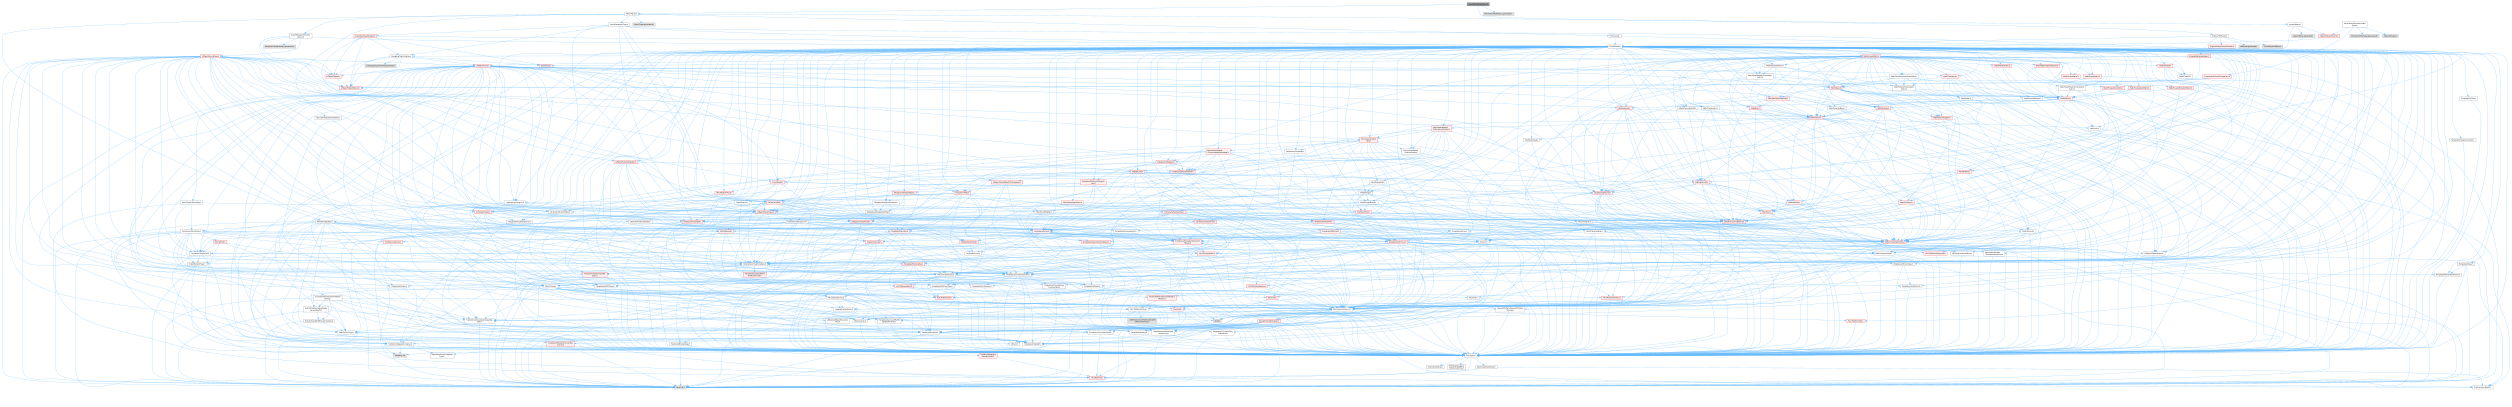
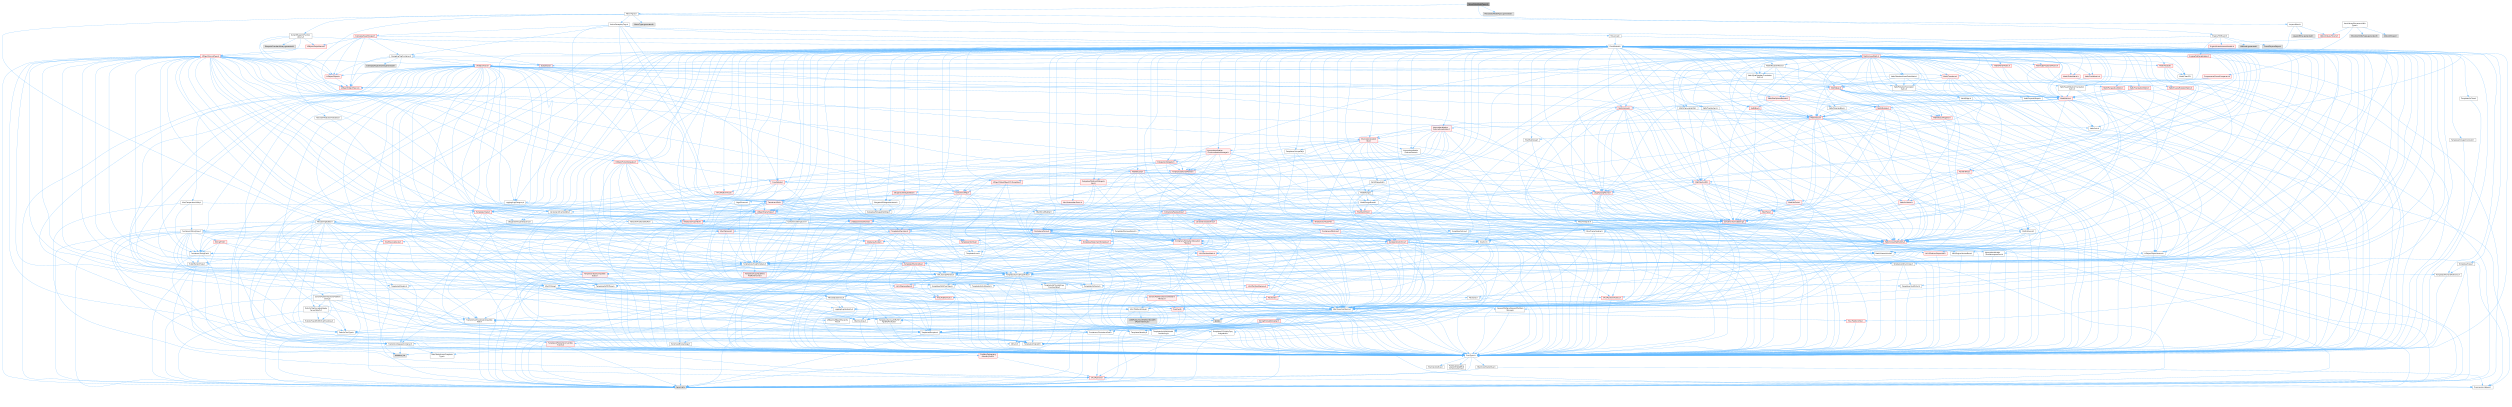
none -> (316, 47)
(1263, 242) -> (1086, 280)
